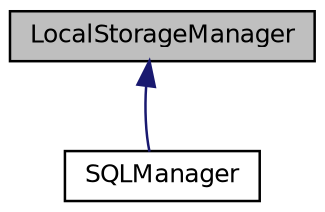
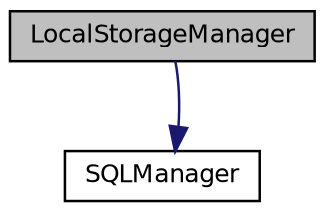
(146, 119) -> (179, 94)
